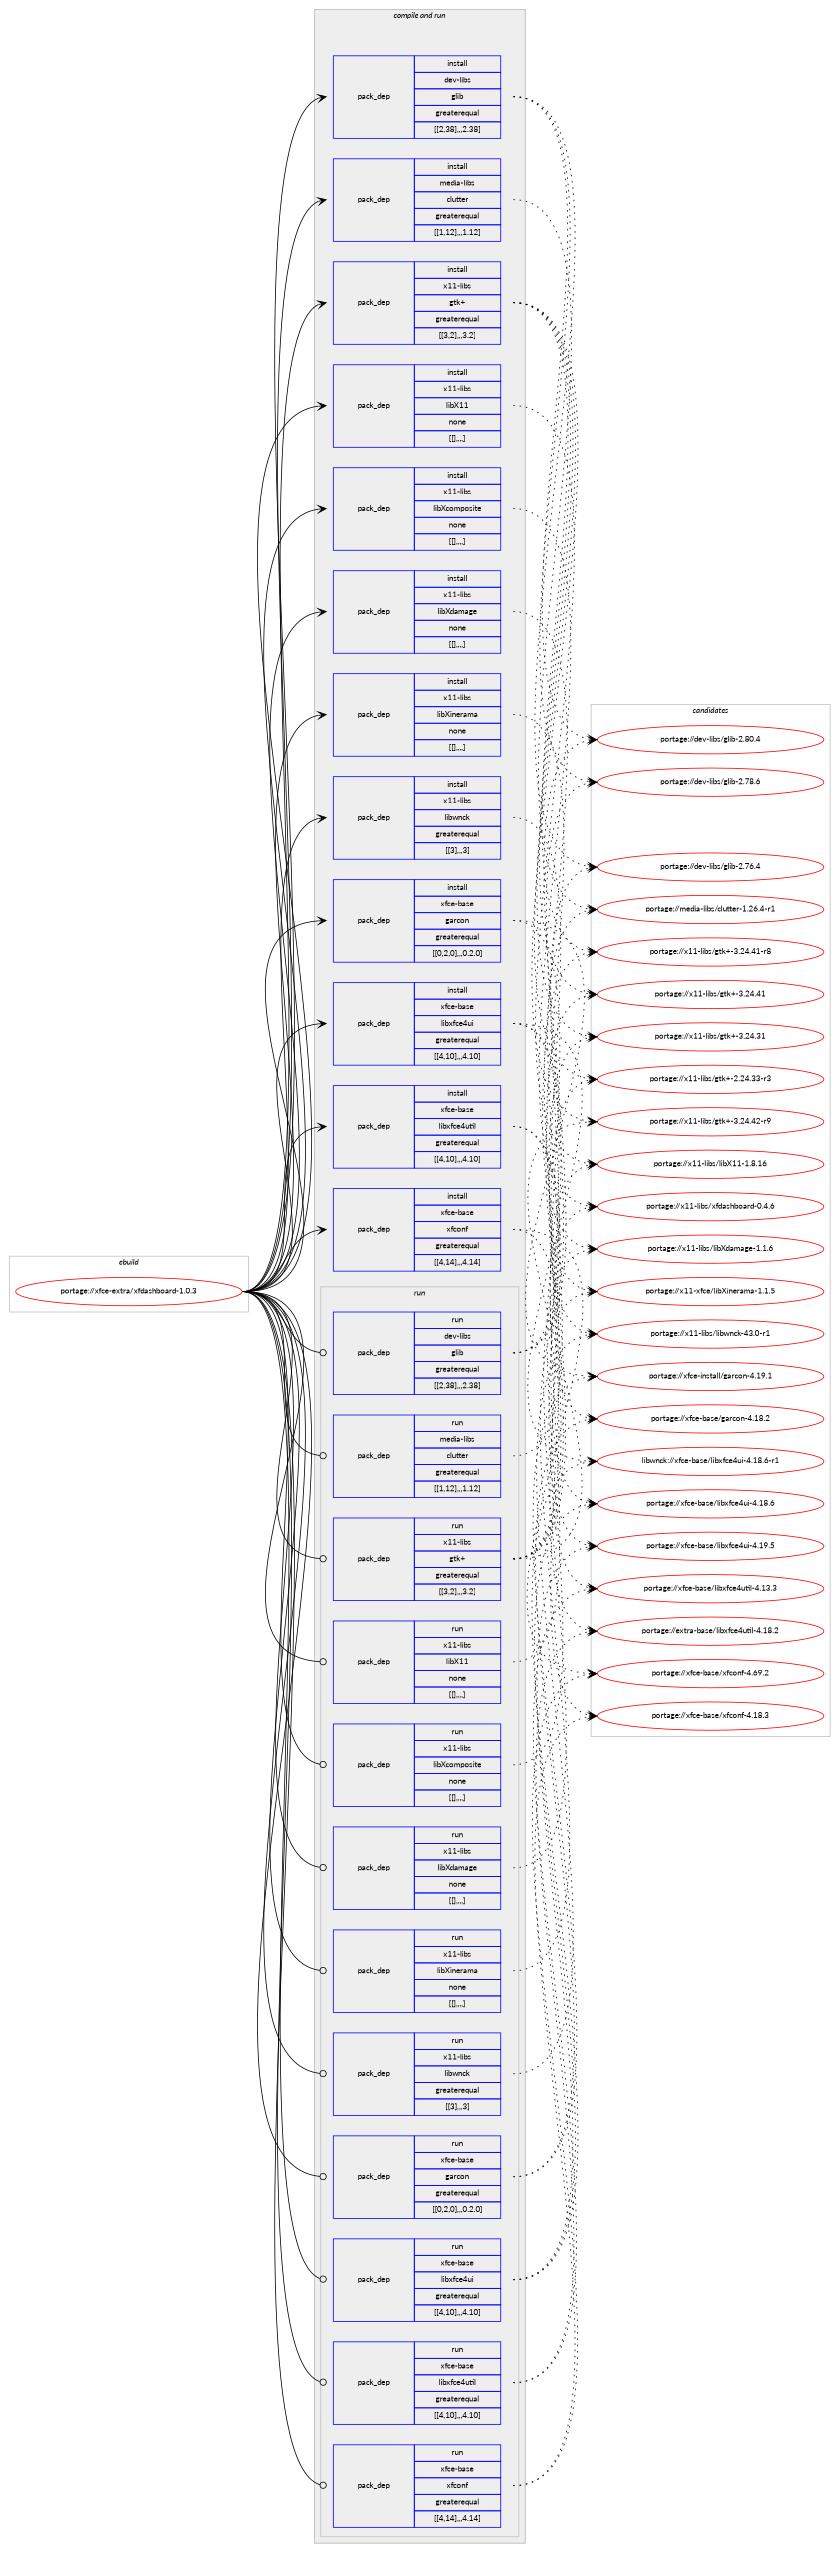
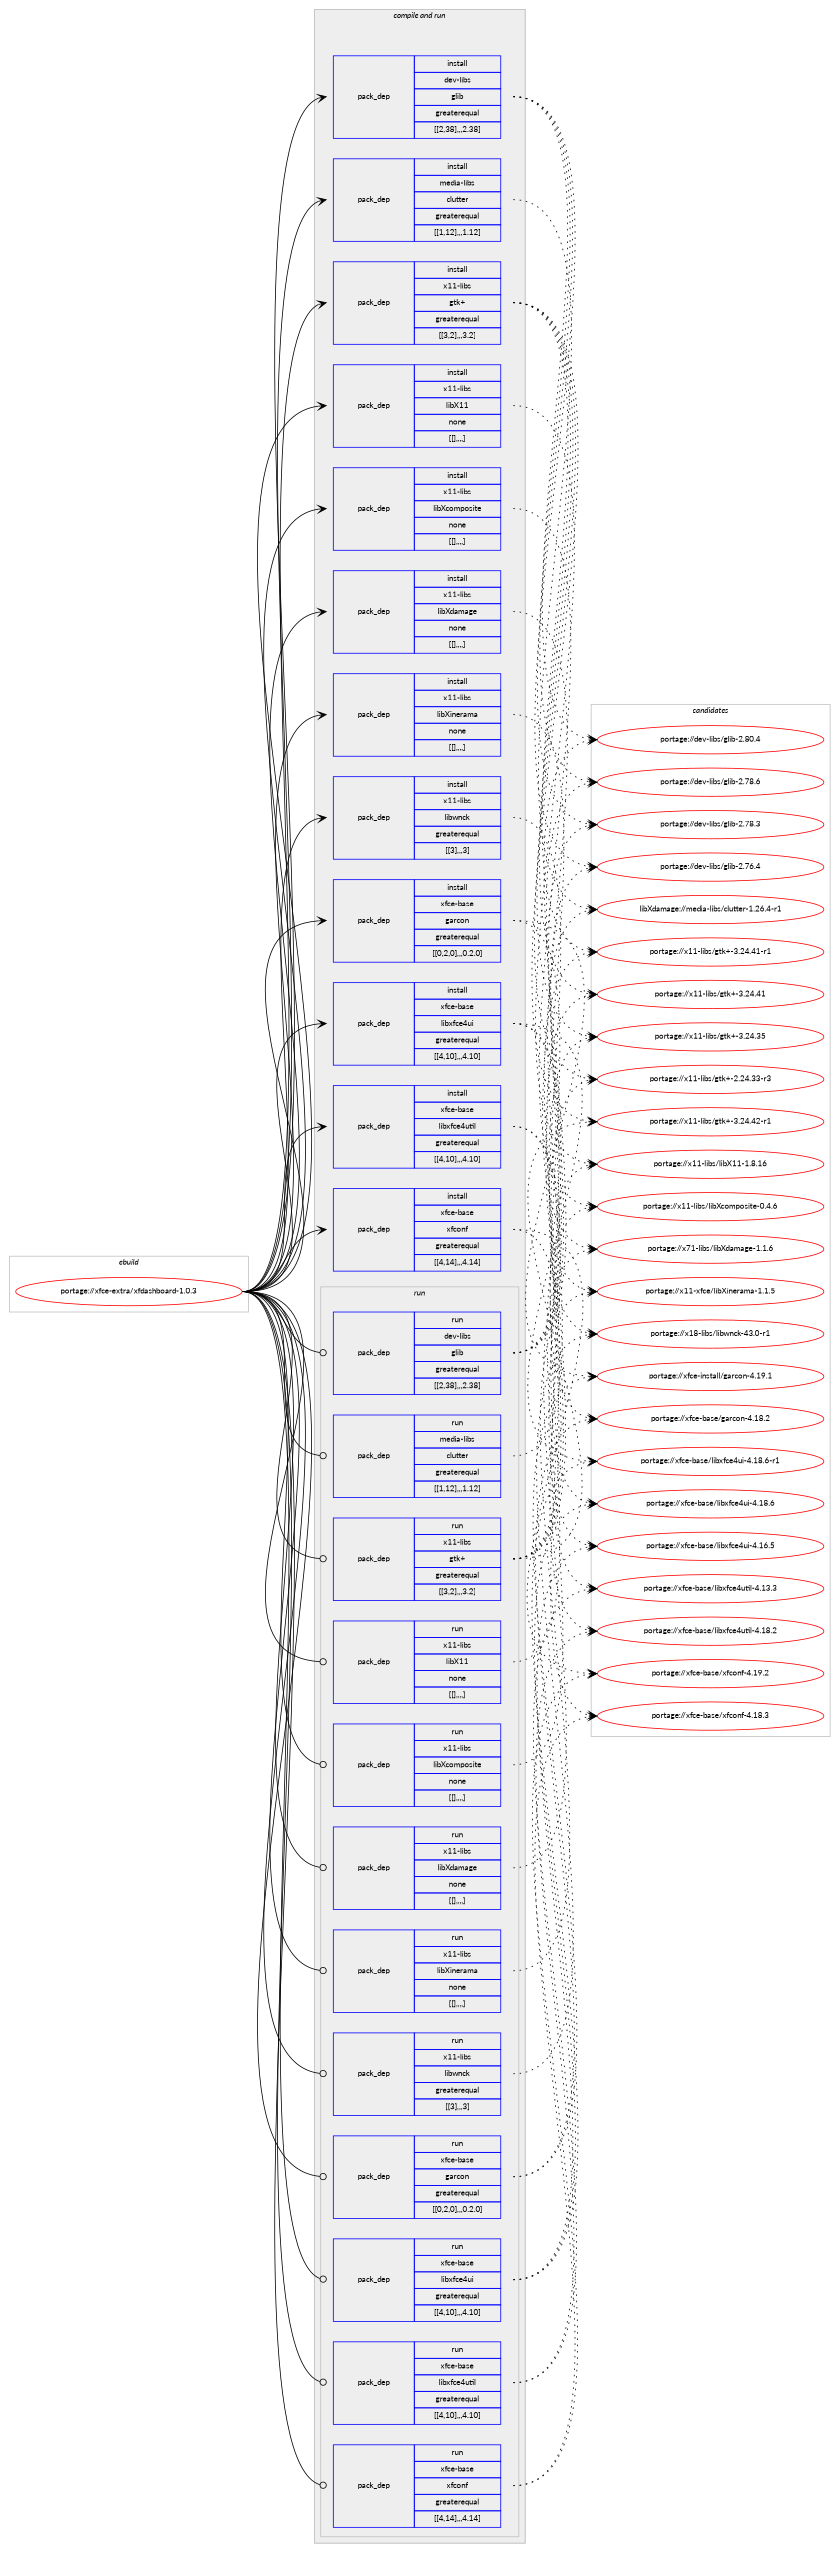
none -> (711, 825)
(711, 910) -> (711, 910)
(711, 952) -> (711, 952)
(711, 1037) -> (711, 1037)
(711, 1122) -> (711, 1122)
(711, 1207) -> (711, 1207)
(711, 1249) -> (711, 1249)
(711, 1334) -> (711, 1334)
(711, 1461) -> (711, 1461)
(711, 1546) -> (711, 1546)
(711, 1631) -> (711, 1631)
(711, 1674) -> (711, 1674)
